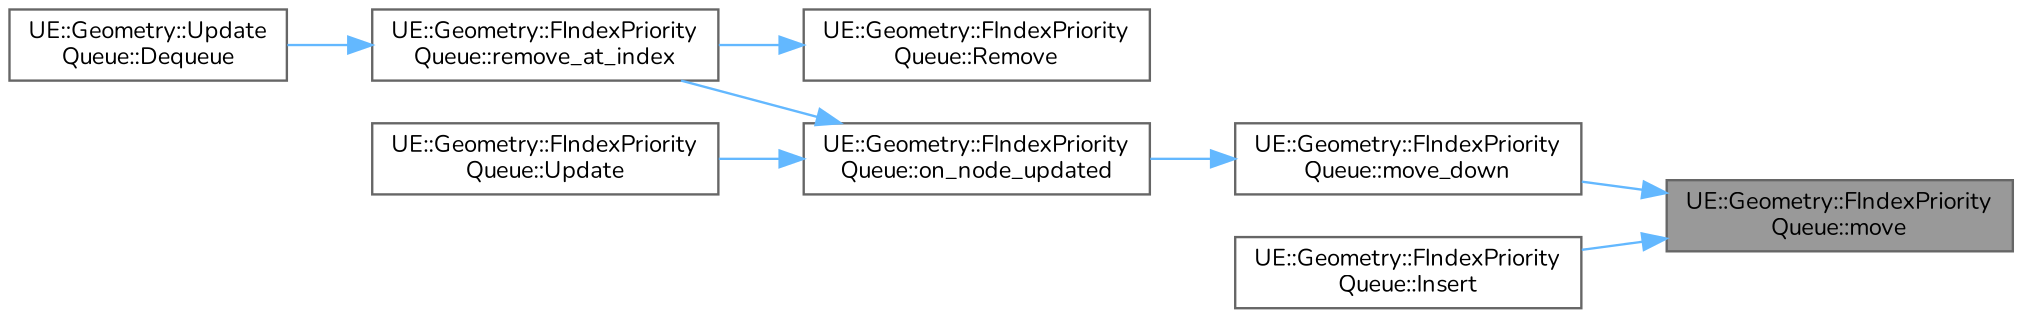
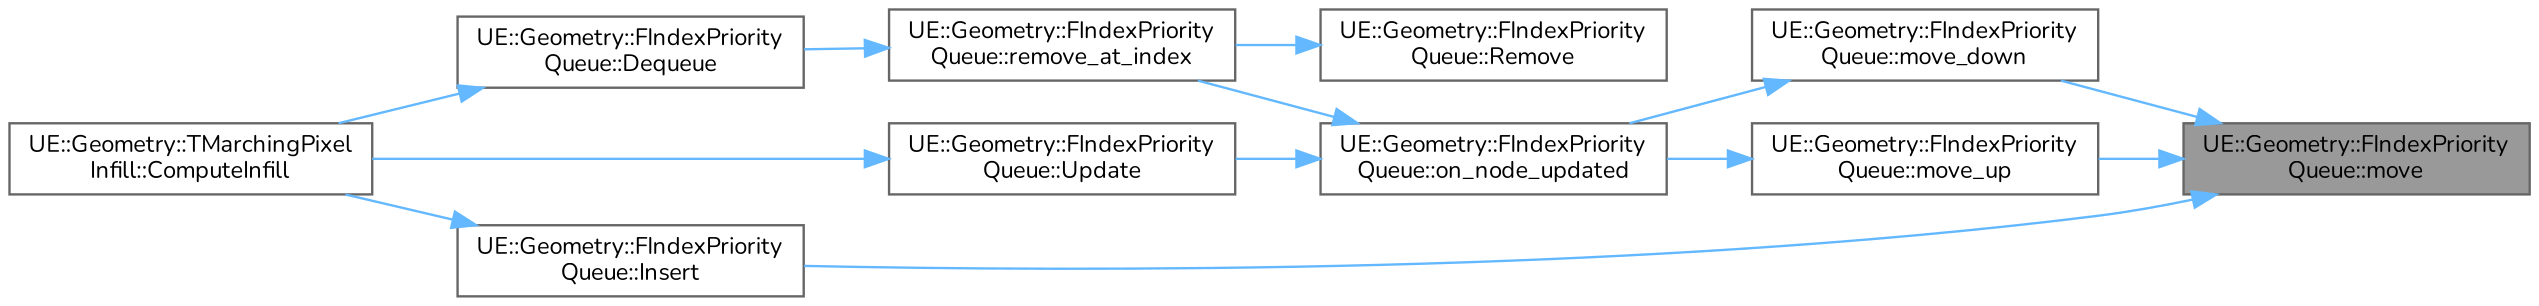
(148, 45) -> (631, 52)
none -> (191, 159)
none -> (1925, 159)
